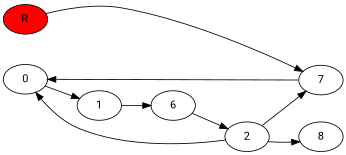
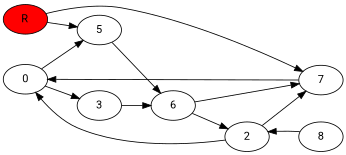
none -> (99, 30)
none -> (243, 94)
(99, 106) -> (99, 106)
(280, 142) -> (288, 131)
